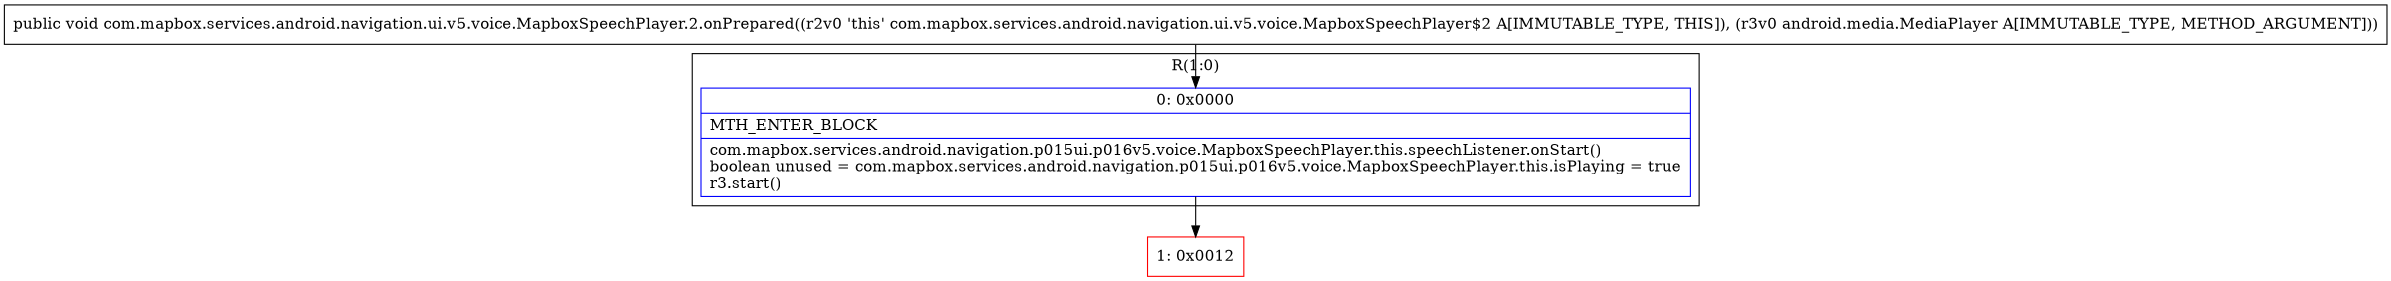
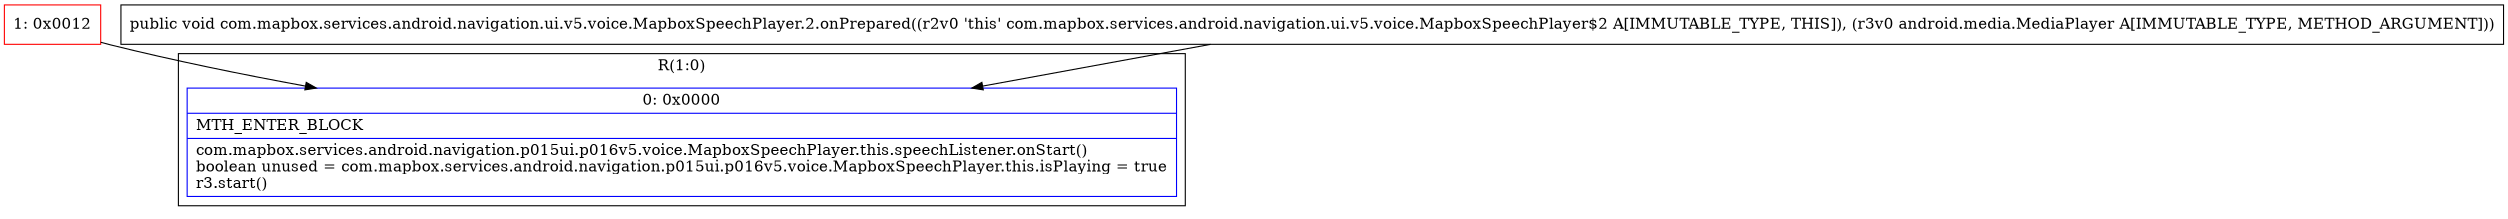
(1196, 213) -> (203, 66)
